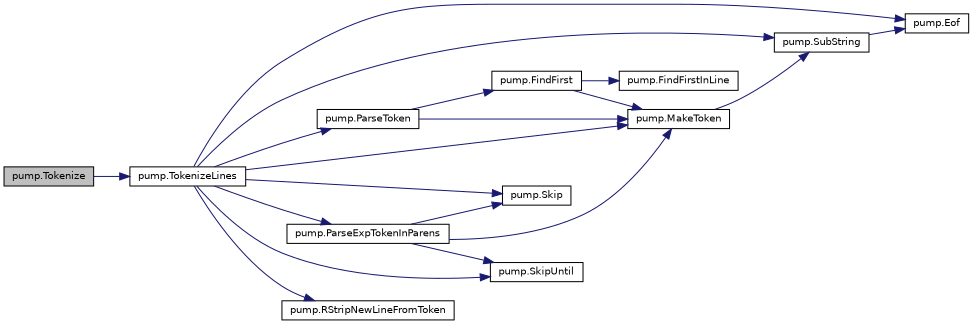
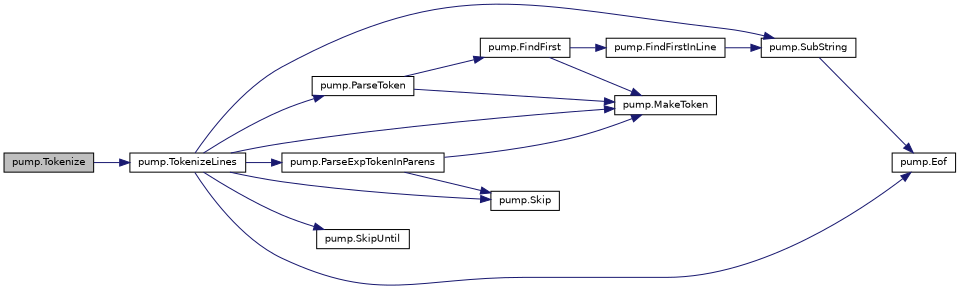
(760, 88) -> (738, 48)
(447, 252) -> none
(368, 310) -> none
